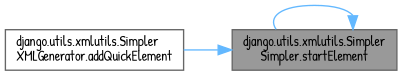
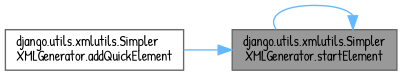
(315, 50) -> (315, 50)
